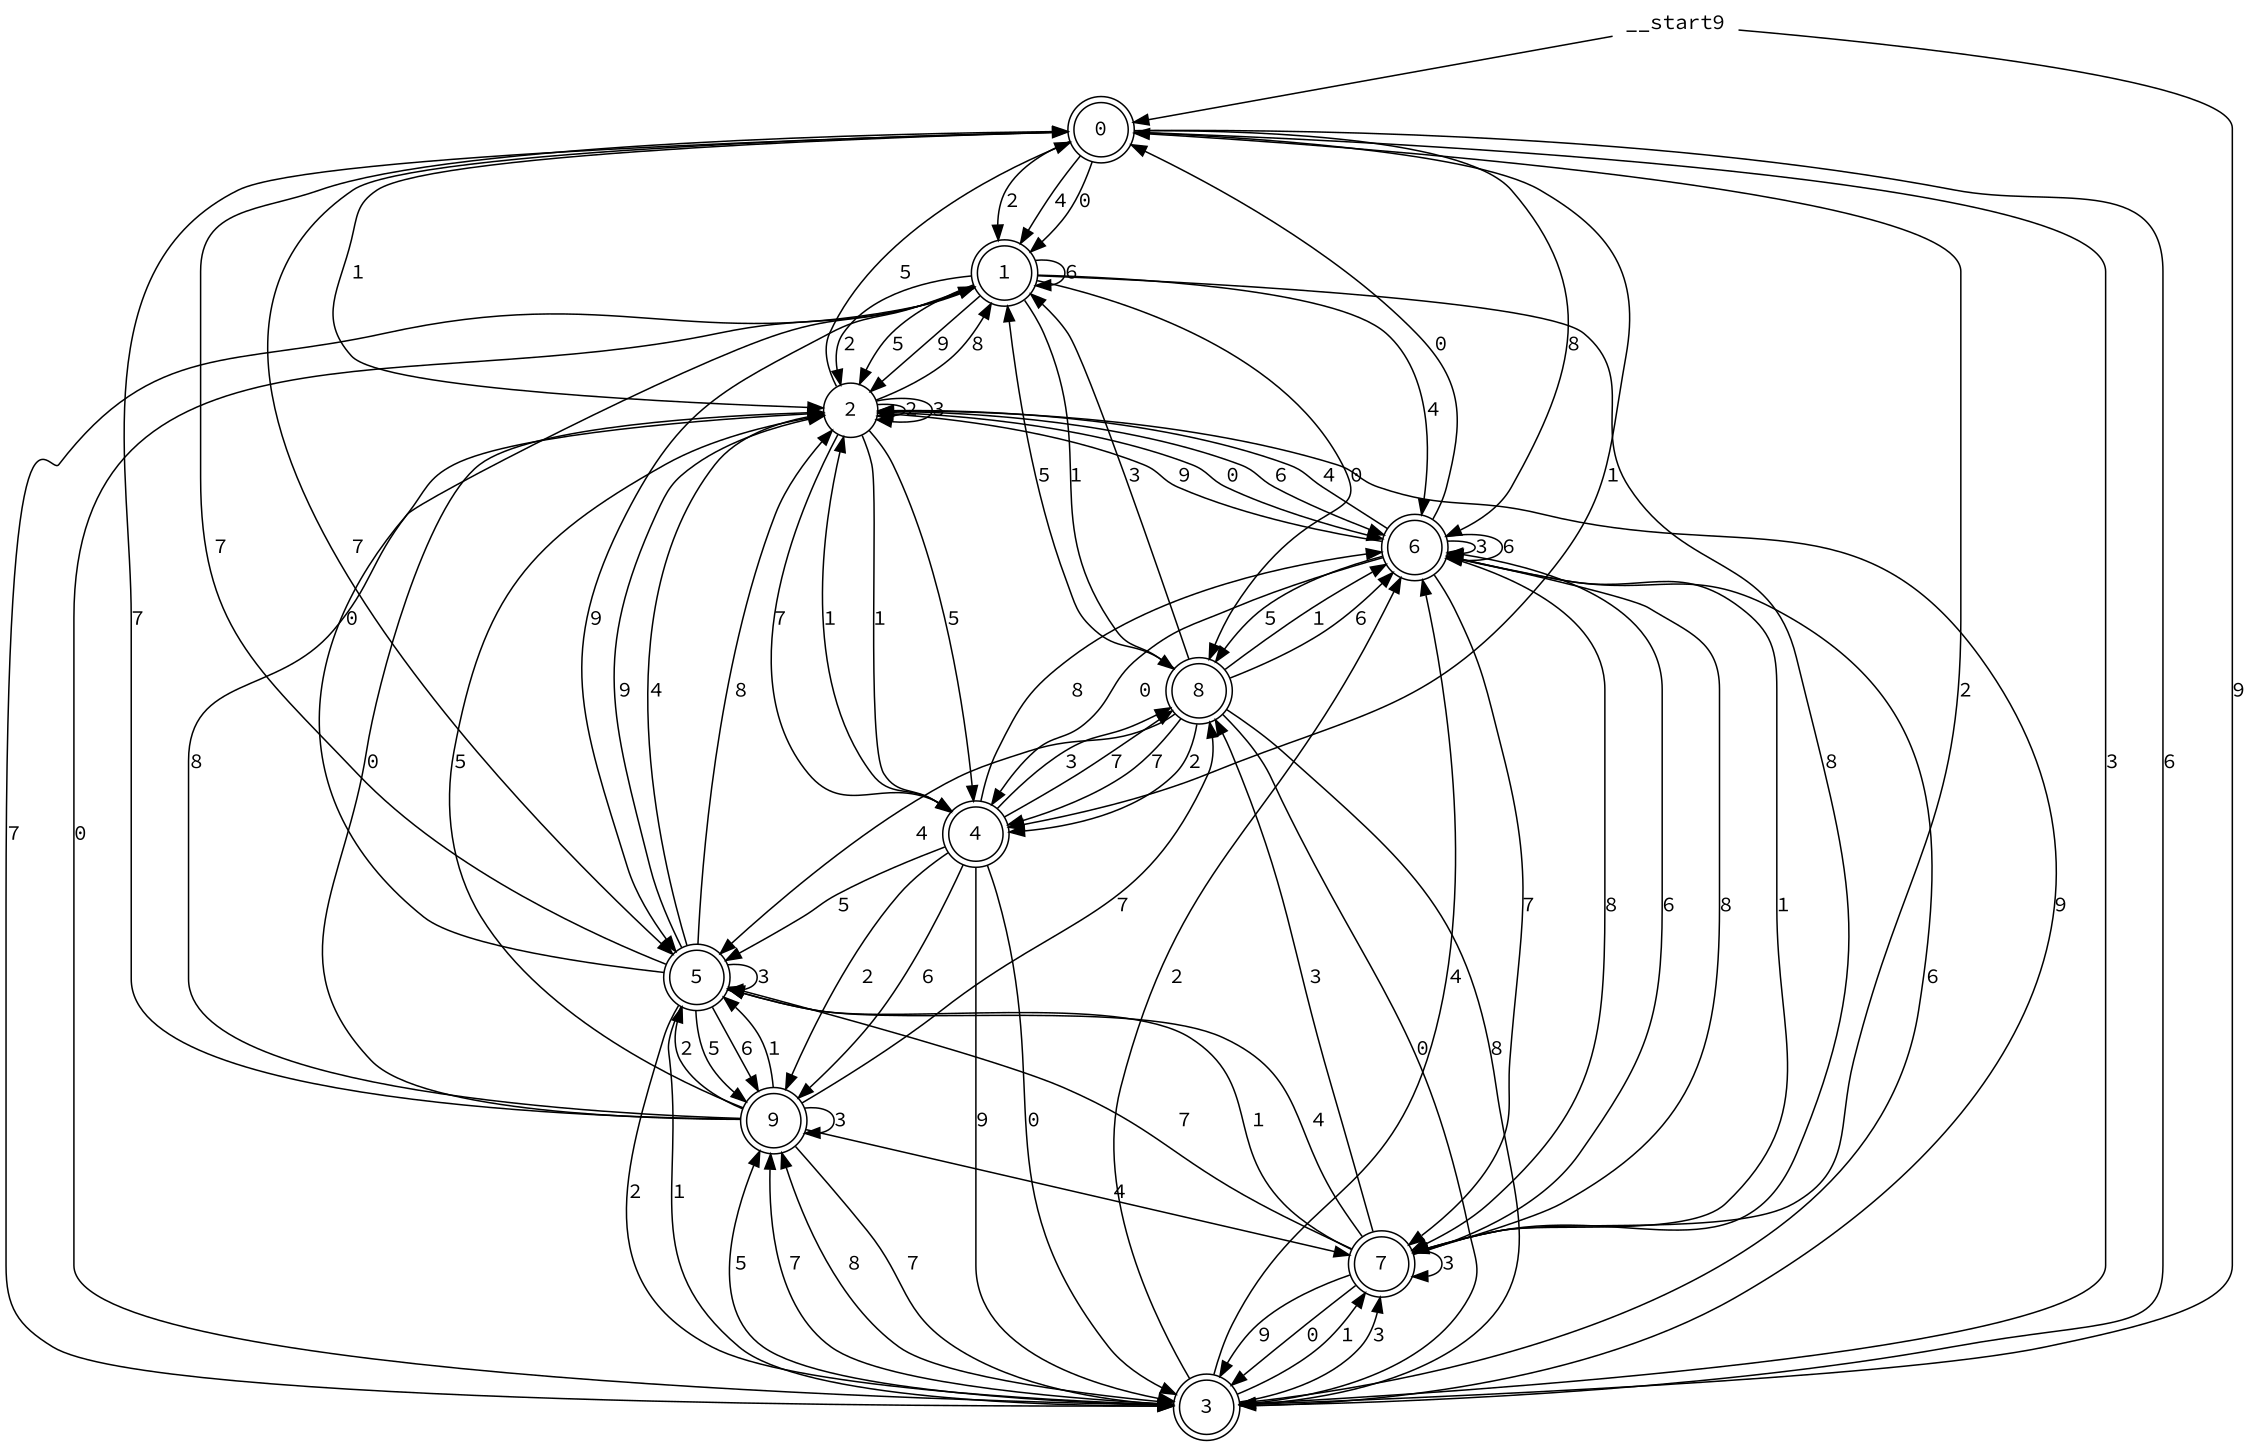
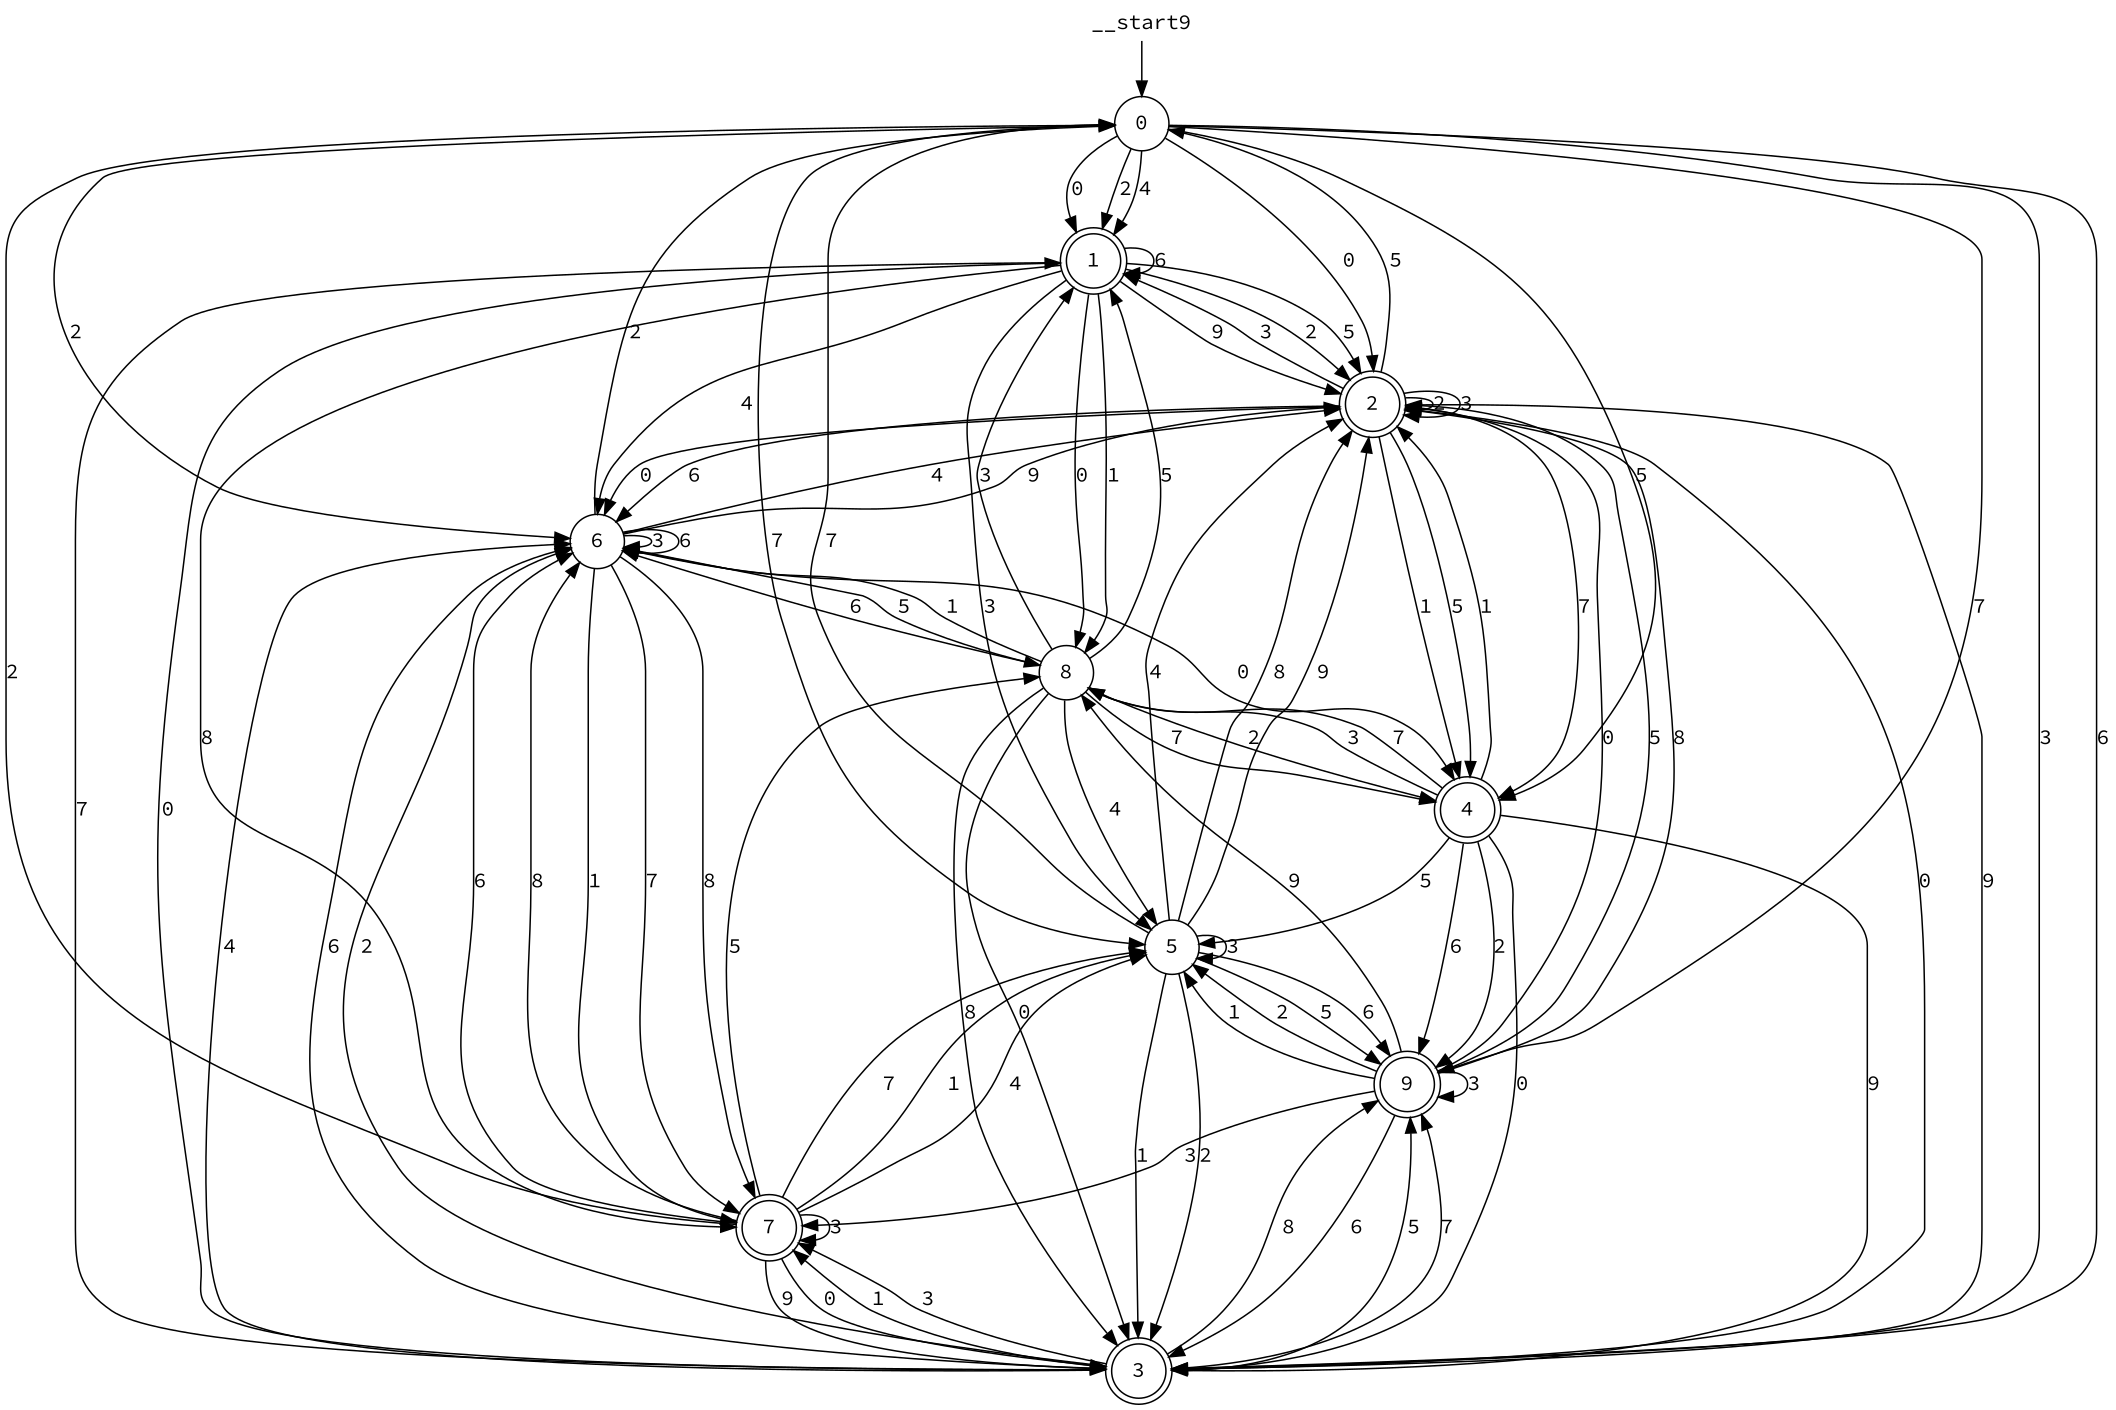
(1101, 130) -> (1142, 124)
(358, 273) -> (1349, 261)
(978, 345) -> (1266, 333)
(1441, 345) -> (636, 333)
(1574, 345) -> (76, 333)
(851, 410) -> (1373, 404)
(1613, 476) -> (1642, 476)
(126, 481) -> (1982, 382)
(1415, 548) -> (597, 541)
(597, 619) -> (990, 607)
(1132, 621) -> none
(333, 645) -> none
(1199, 691) -> (1066, 673)
(1123, 906) -> (1295, 882)
(2061, 906) -> (1925, 882)
(2232, 944) -> (1982, 1022)
(697, 977) -> (1172, 947)
(1316, 977) -> (735, 947)
(1120, 1192) -> (1191, 1156)
(913, 1264) -> (1357, 1228)
